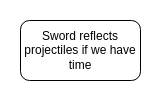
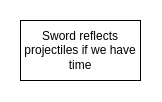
(81, 51) -> (81, 51)
